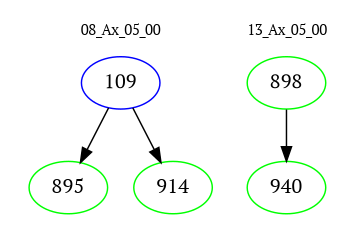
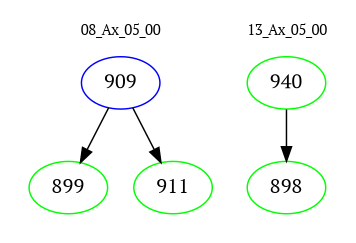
(121, 83) -> (121, 83)
(286, 128) -> (286, 128)
(68, 188) -> (68, 188)
(173, 188) -> (173, 188)
